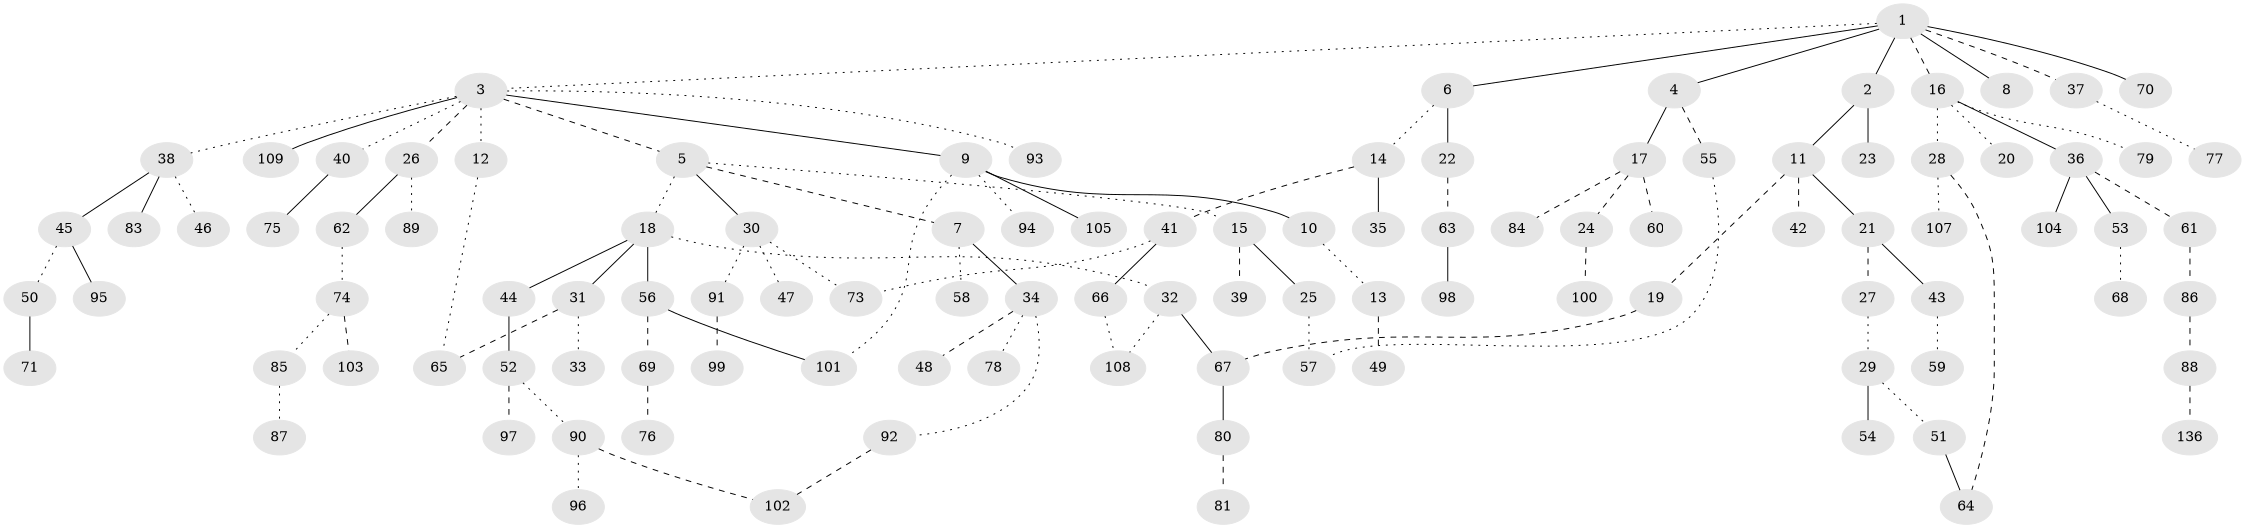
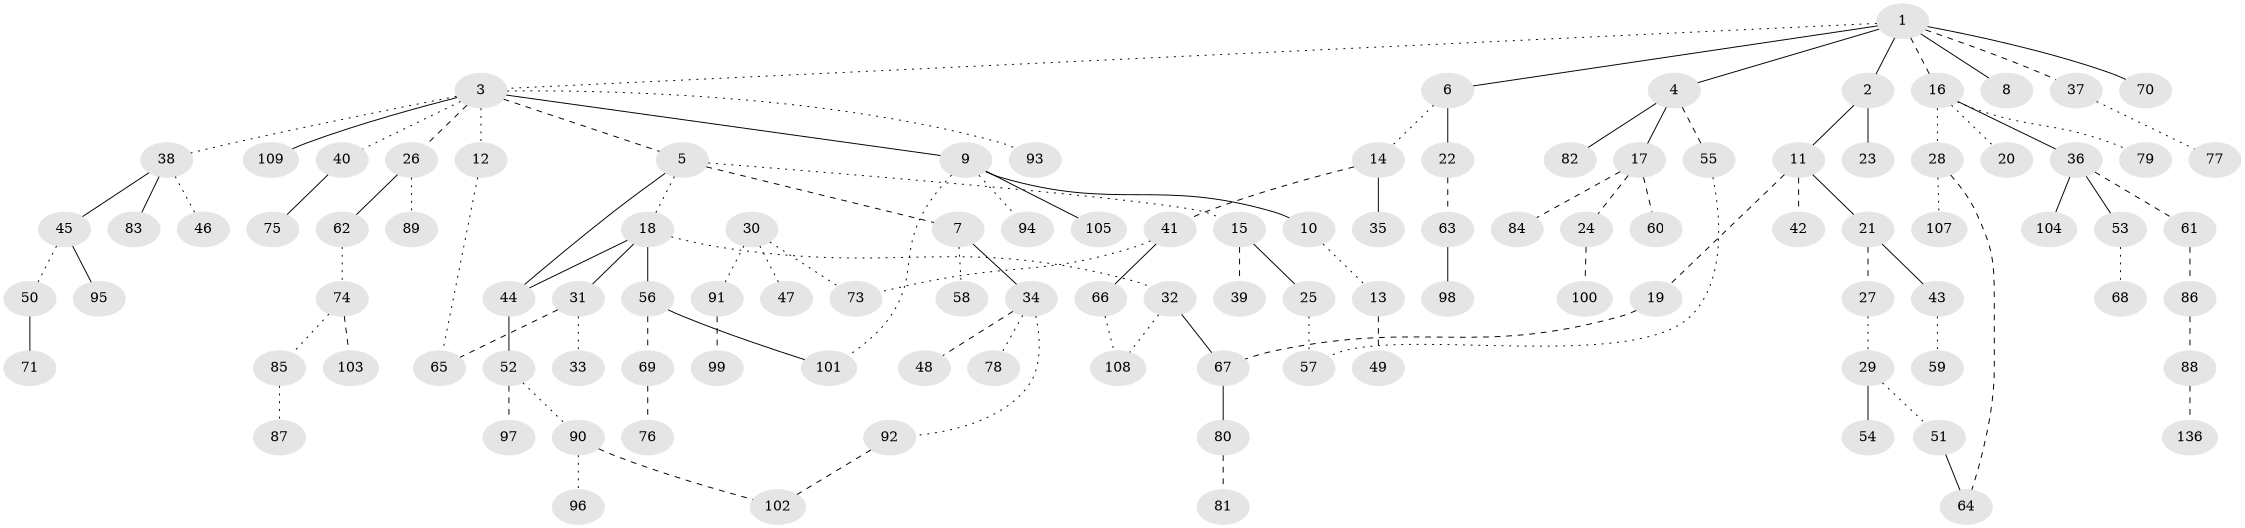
none -> (1570, 160)
(717, 195) -> (594, 227)
